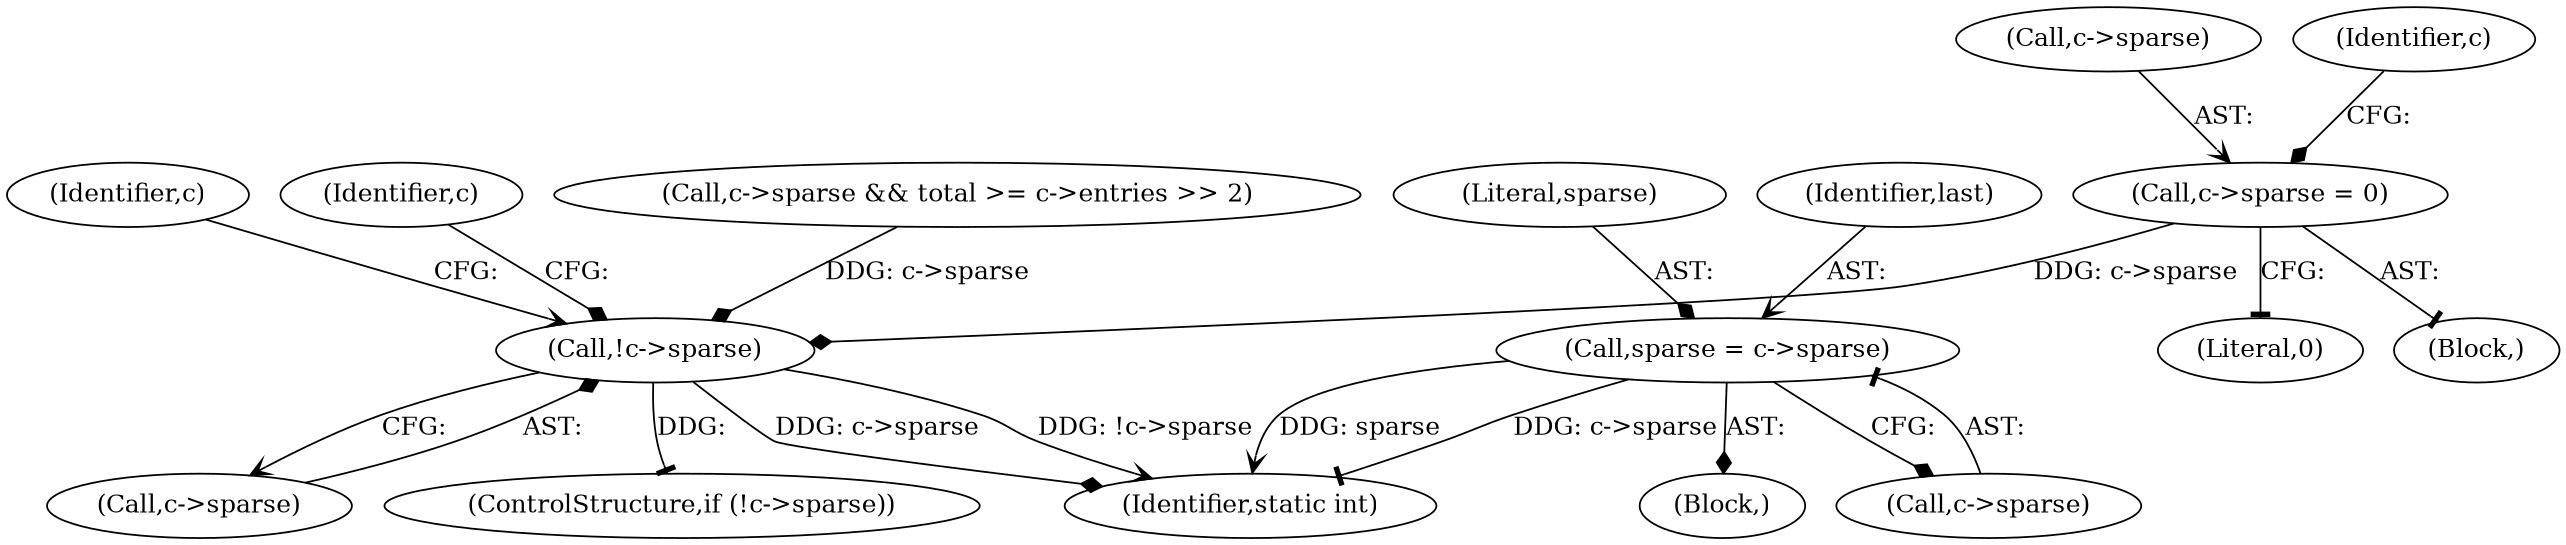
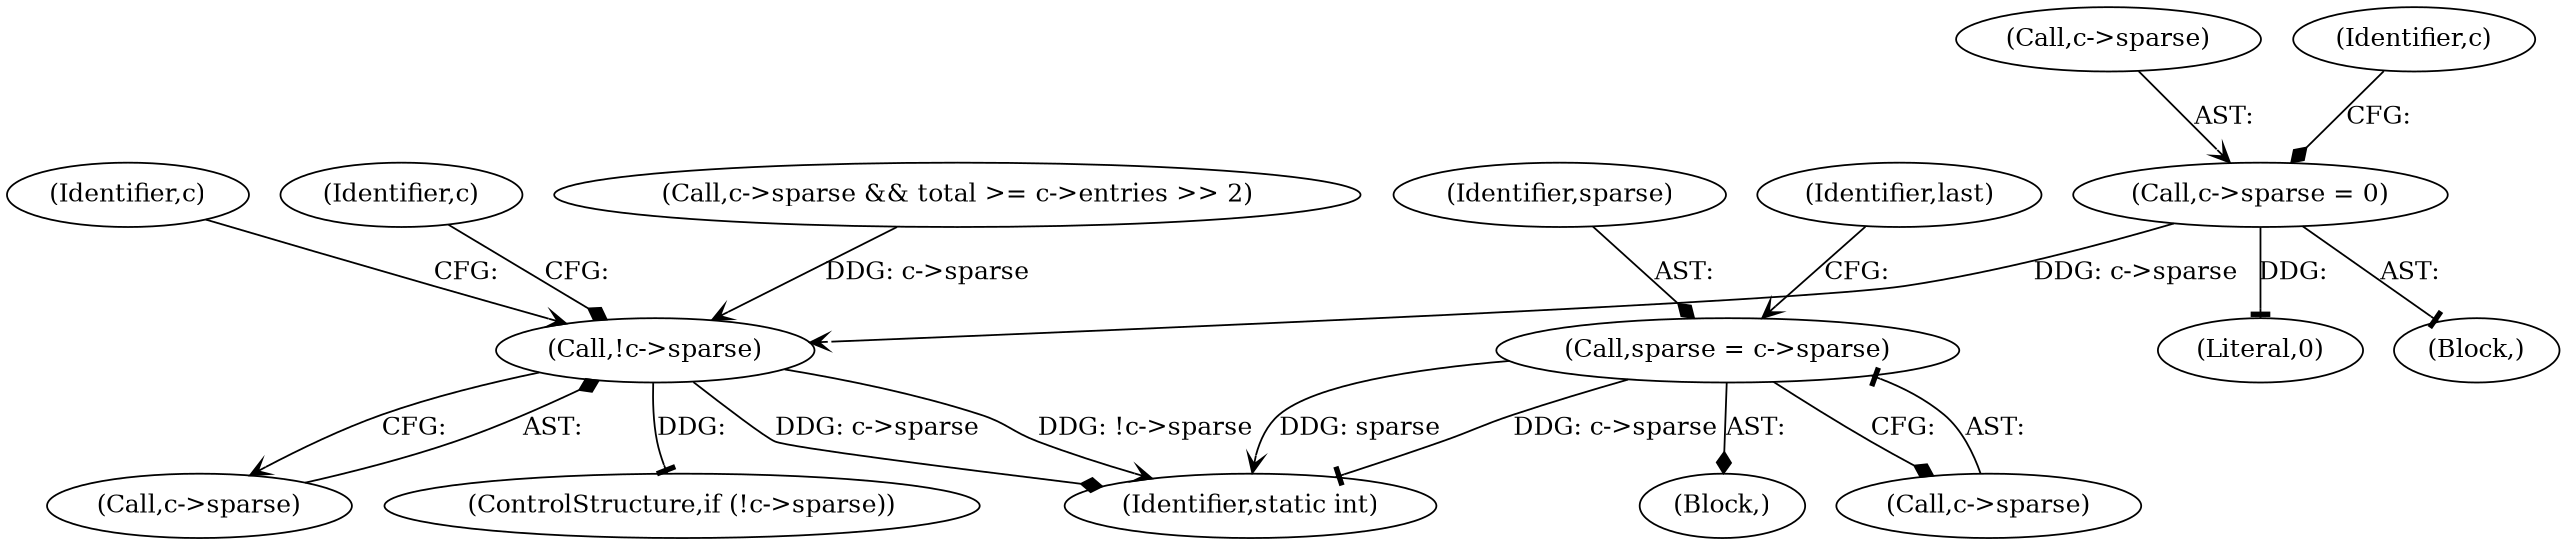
(1560, 195) -> (1560, 195)
(813, 269) -> (813, 269)
(1861, 273) -> (1861, 273)
(2297, 273) -> (2297, 273)
(1506, 312) -> (1506, 312)
